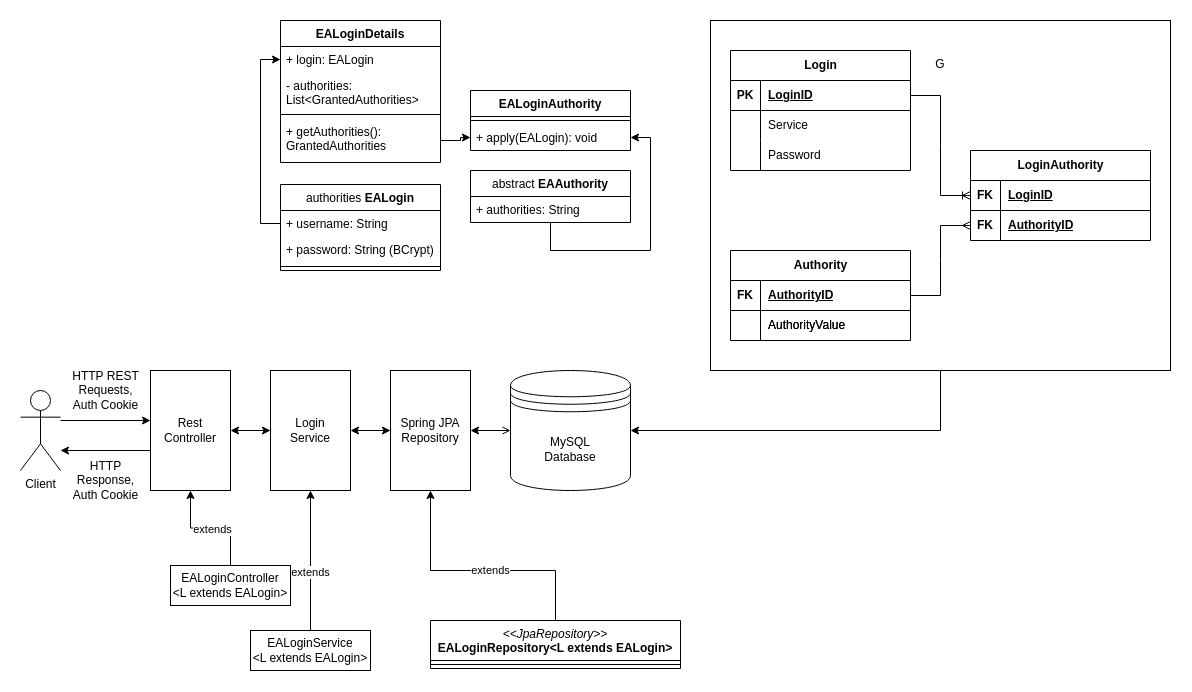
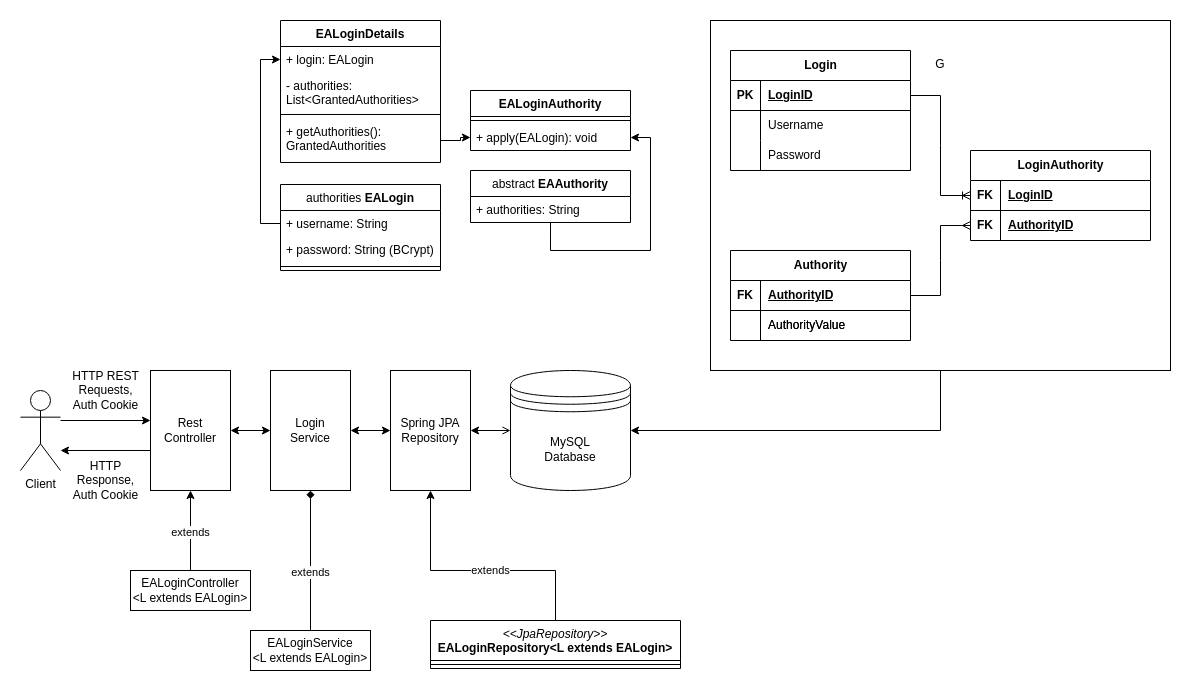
(790, 126) -> (795, 126)
(311, 498) -> (311, 499)
(231, 586) -> (191, 591)
